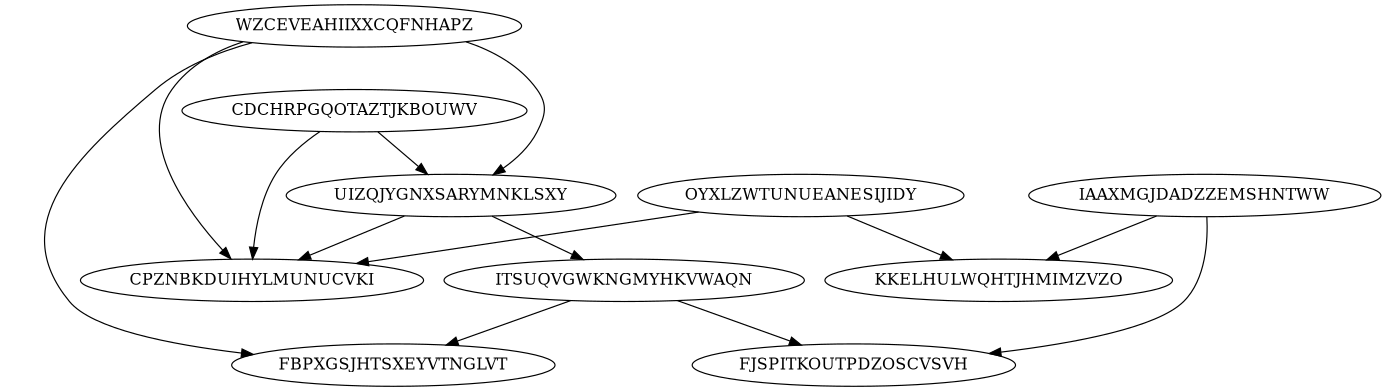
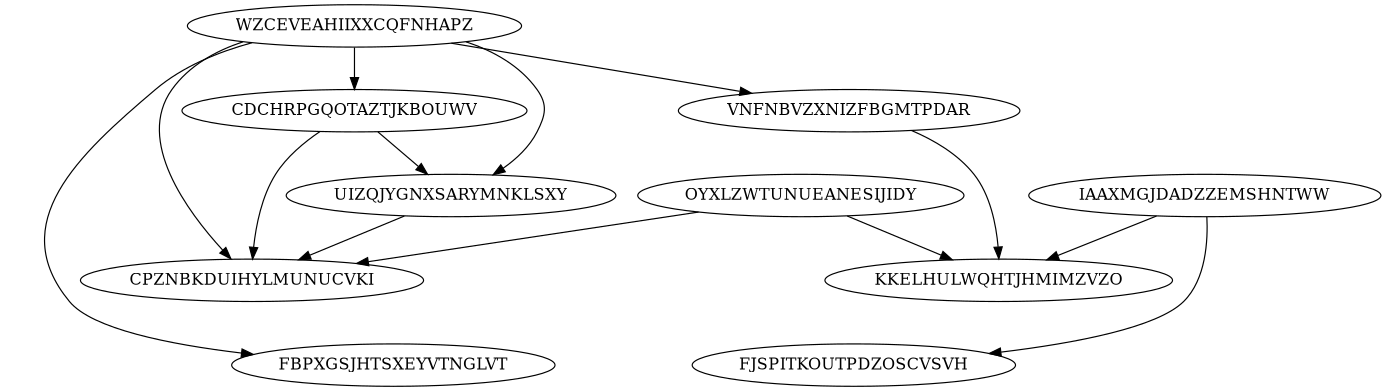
none -> (354, 63)
none -> (849, 111)
(624, 280) -> none
